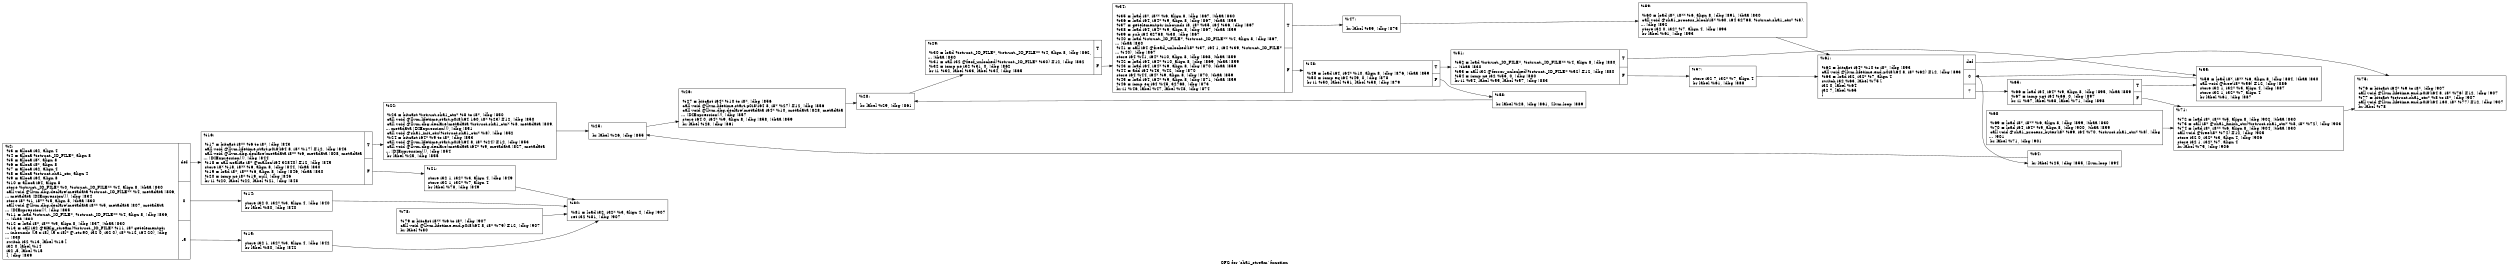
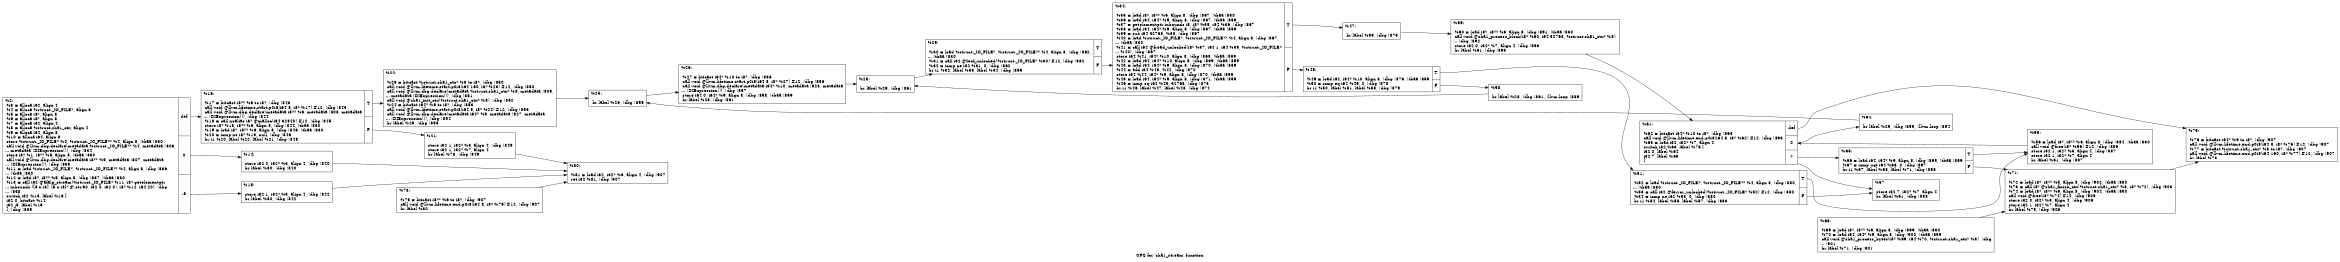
(1785, 77) -> (1831, 181)
(23, 246) -> (26, 201)
